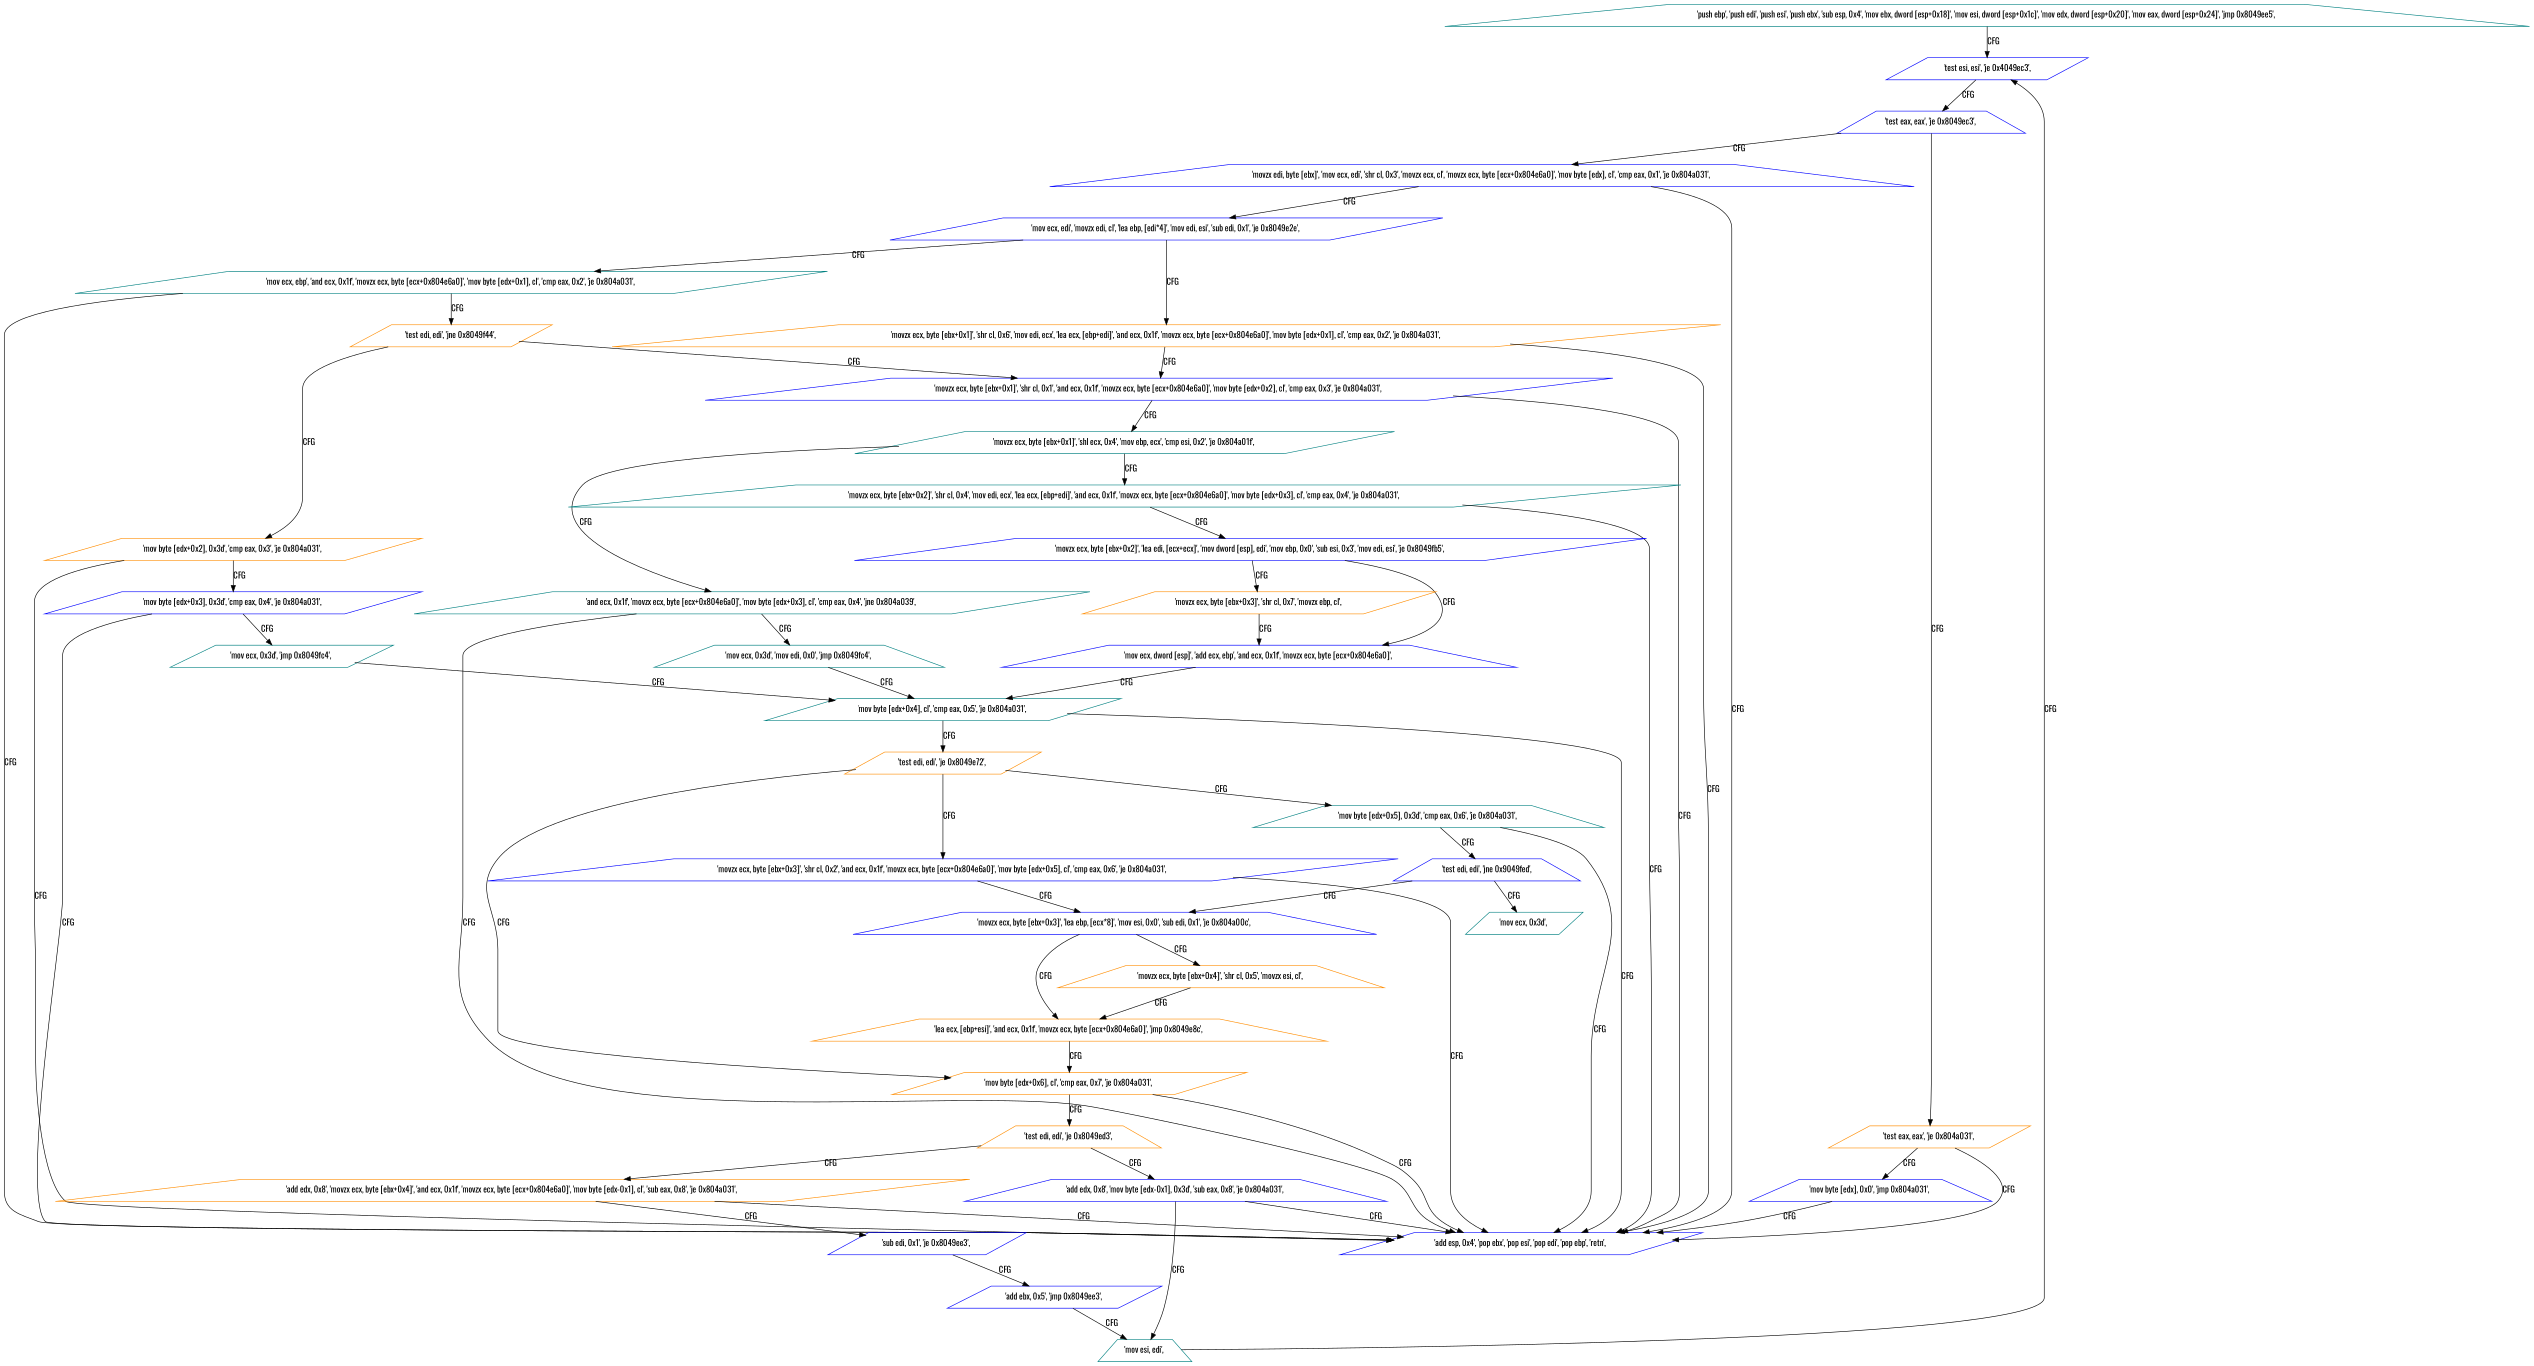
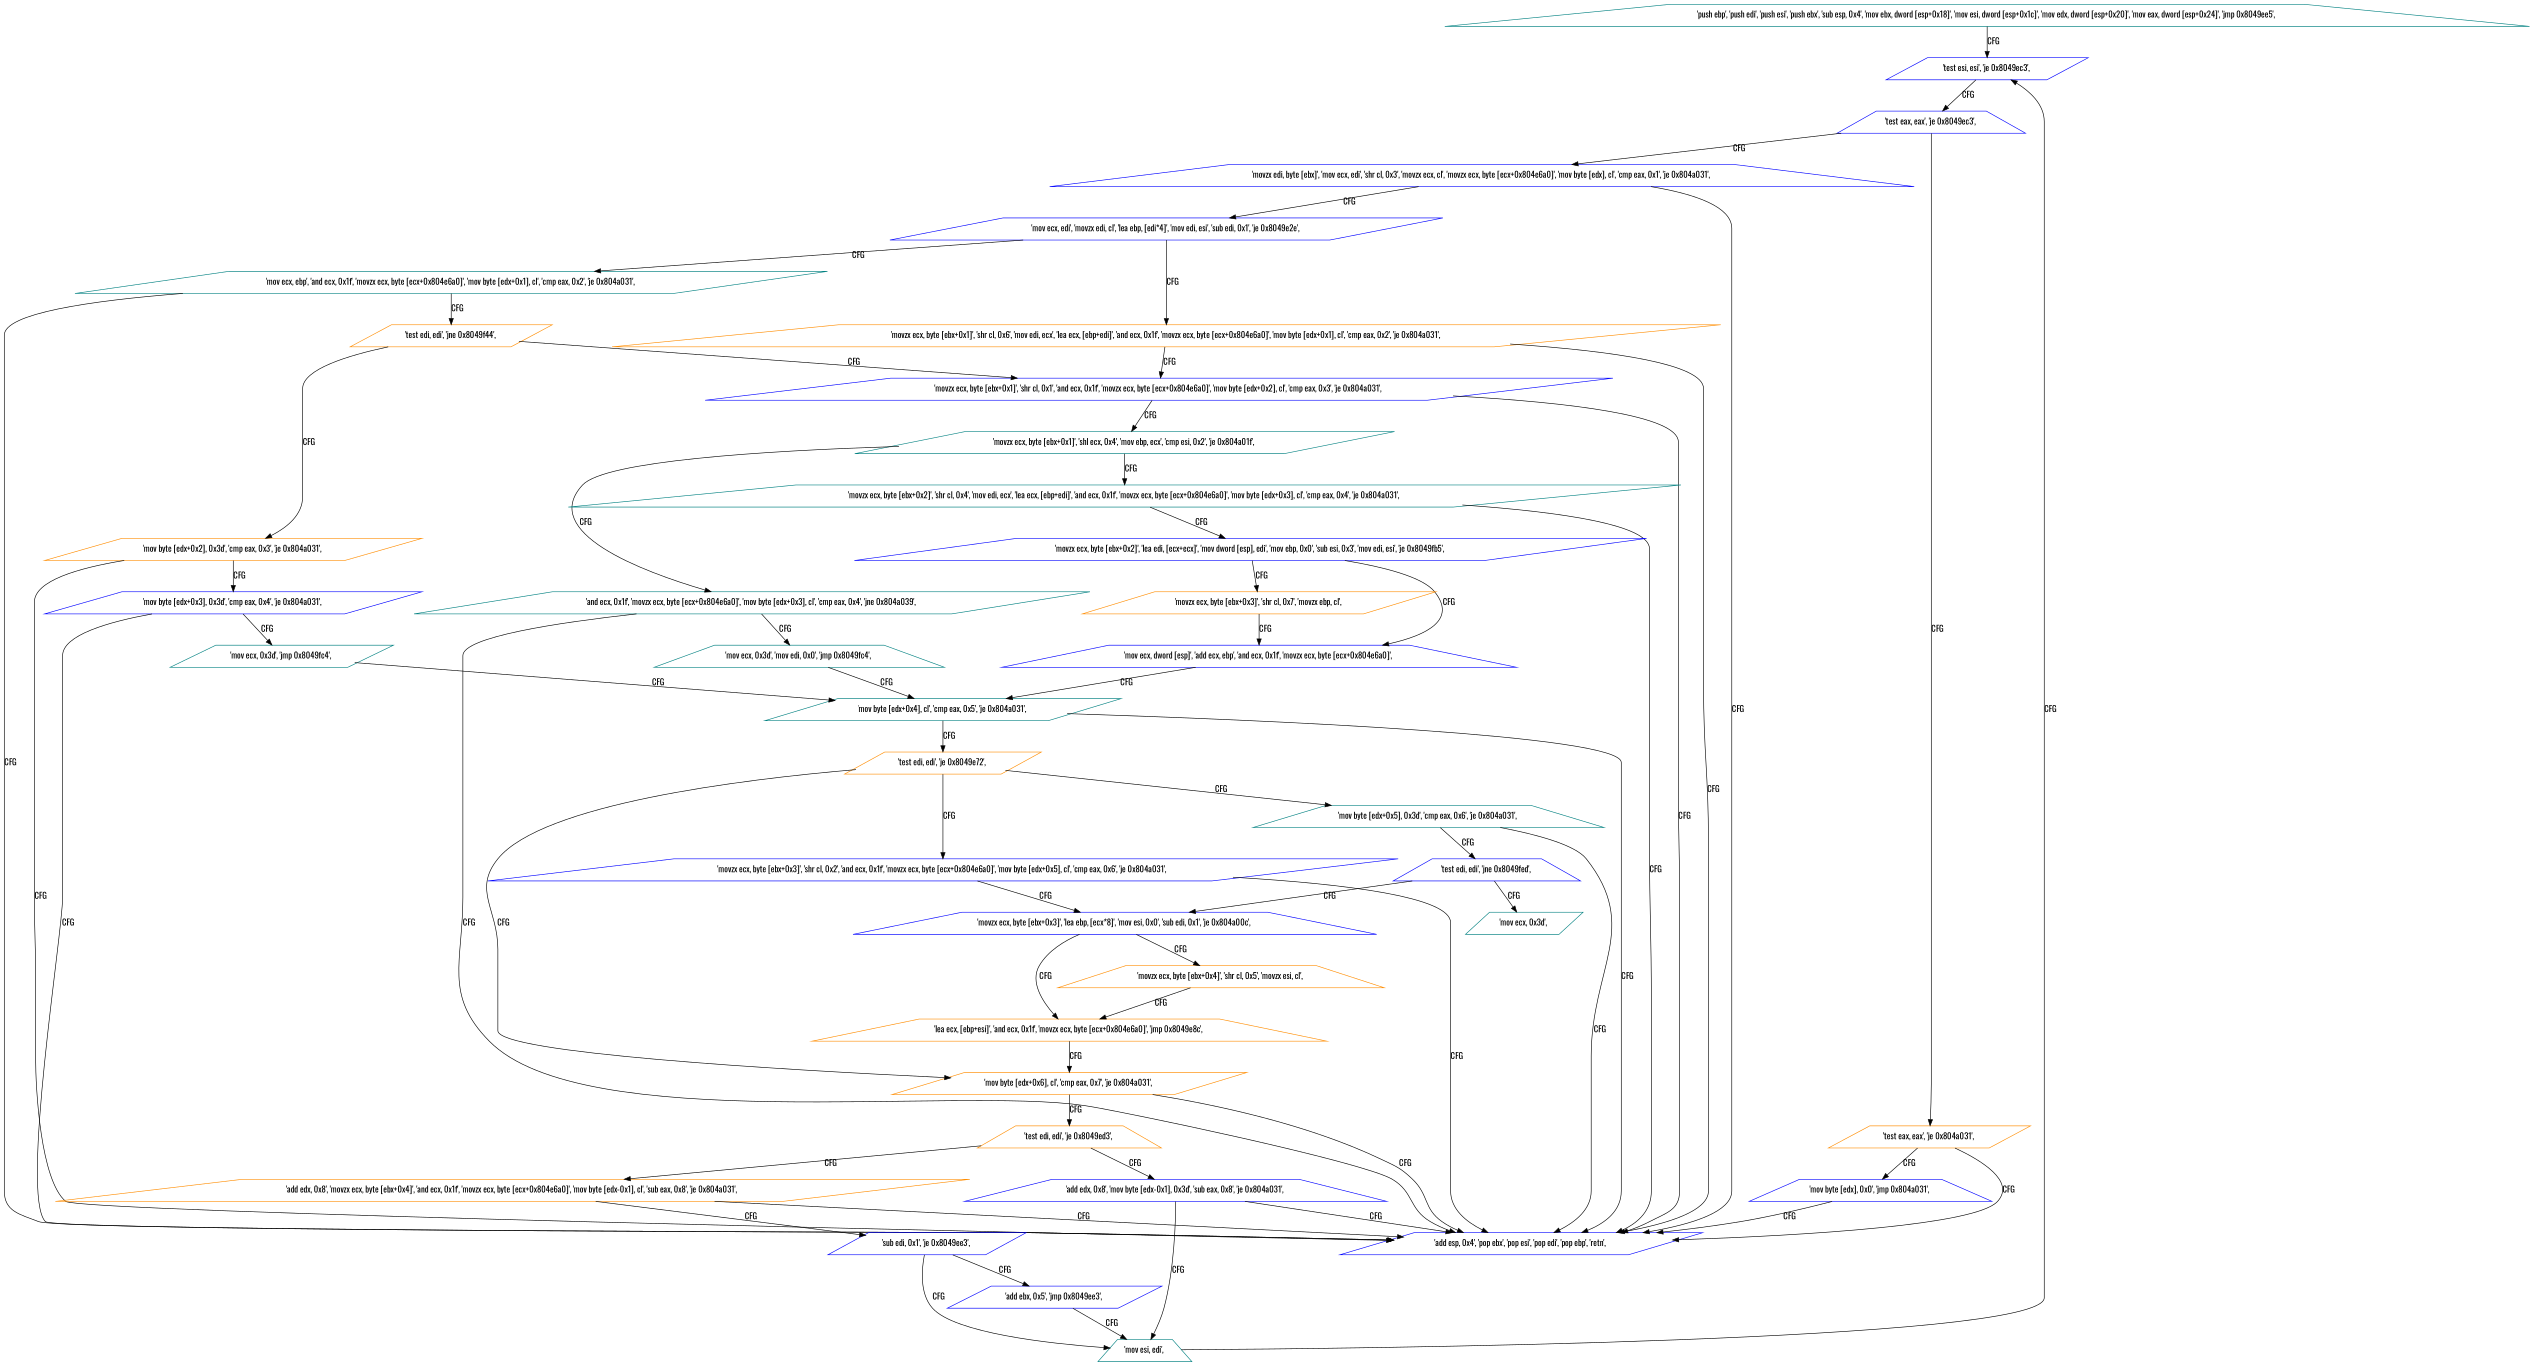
(1987, 69) -> (1987, 69)
(1487, 870) -> (1487, 870)
none -> (988, 1332)
